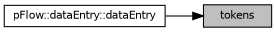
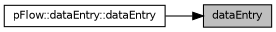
(238, 16) -> (238, 16)
